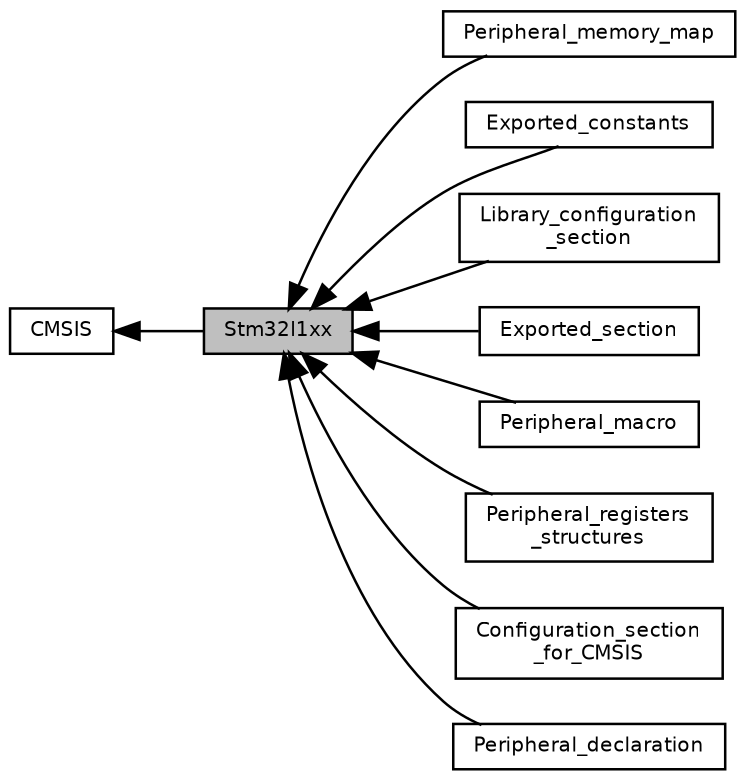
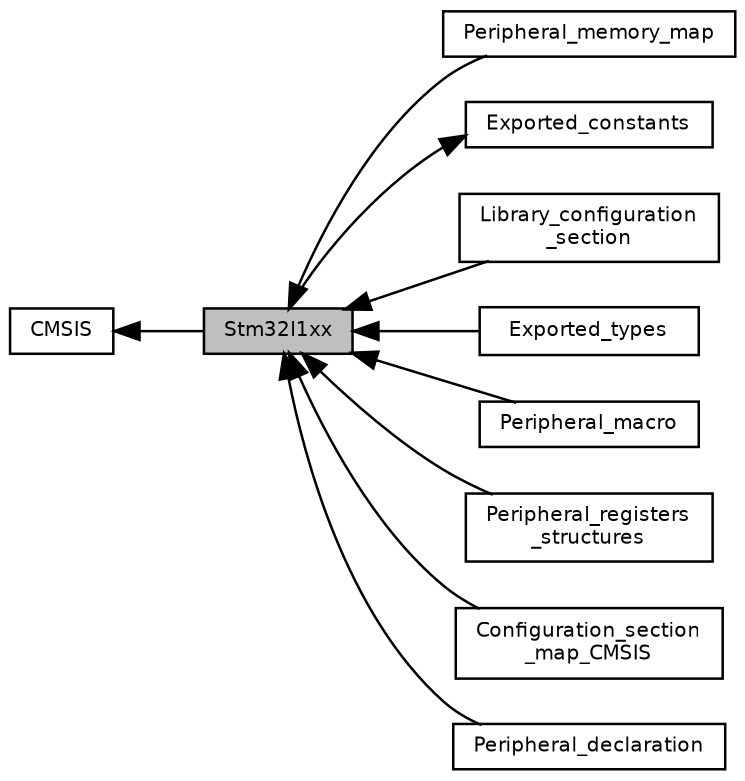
(432, 200) -> (357, 219)
(589, 331) -> (589, 331)
(589, 643) -> (589, 643)
